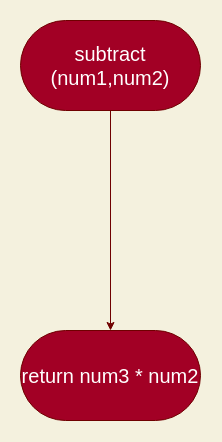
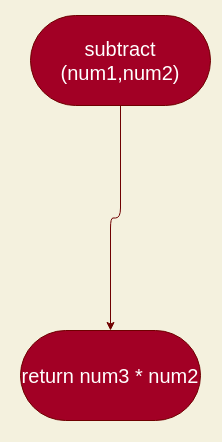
(111, 66) -> (121, 61)
